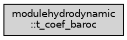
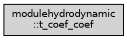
(64, 20) -> (64, 20)
